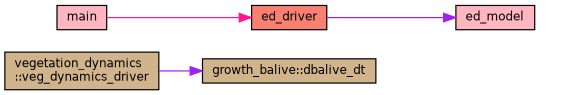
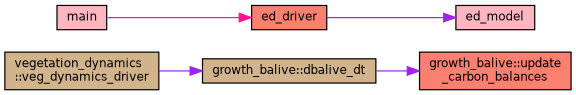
none -> (495, 71)
